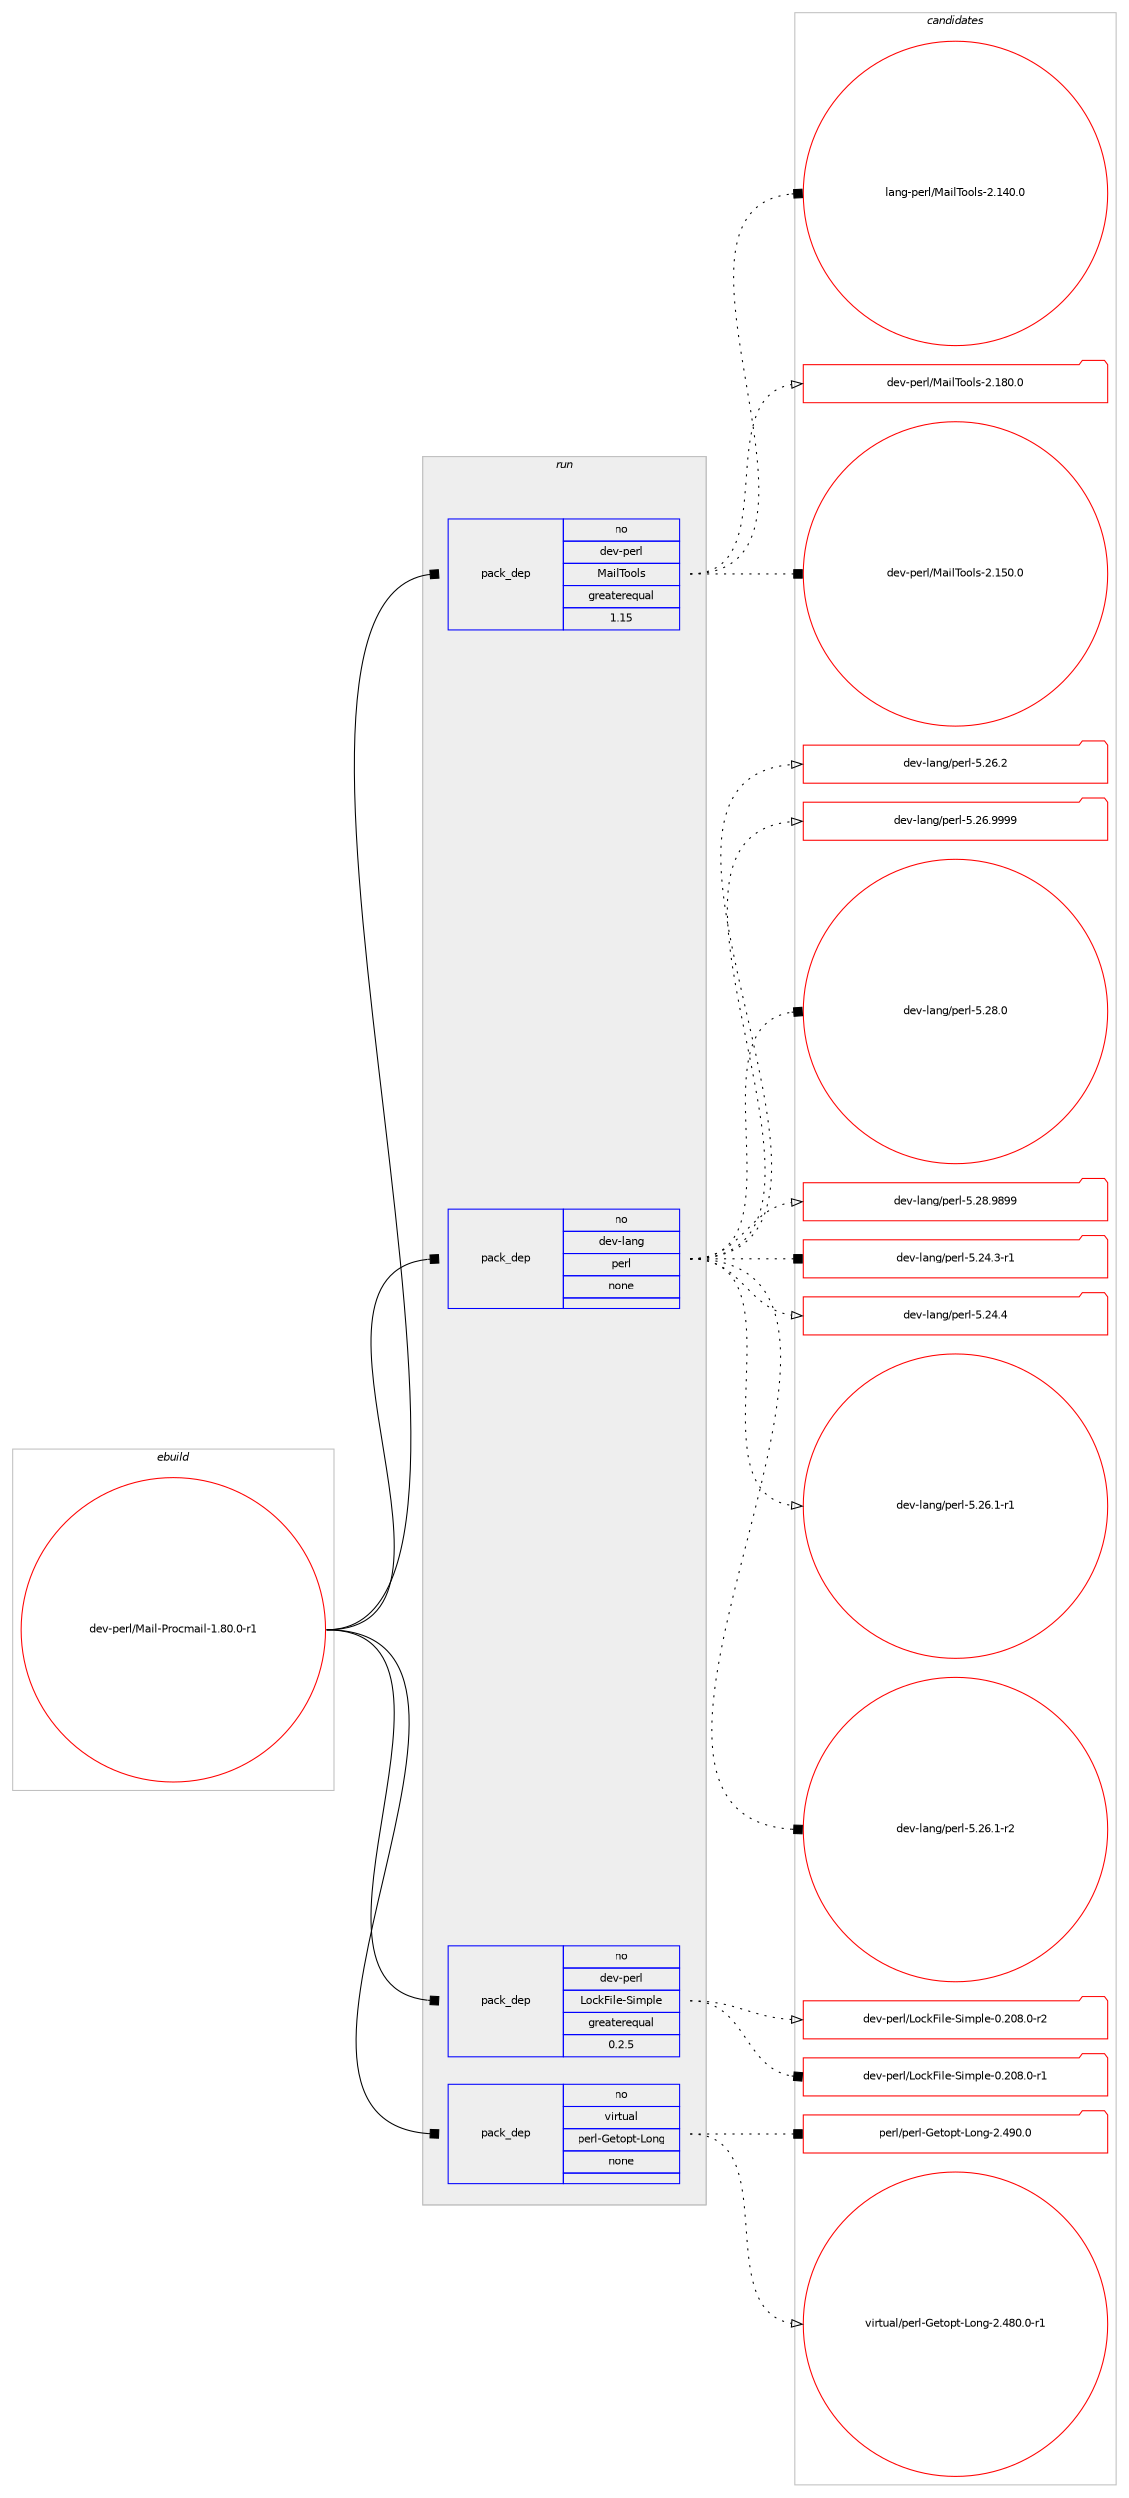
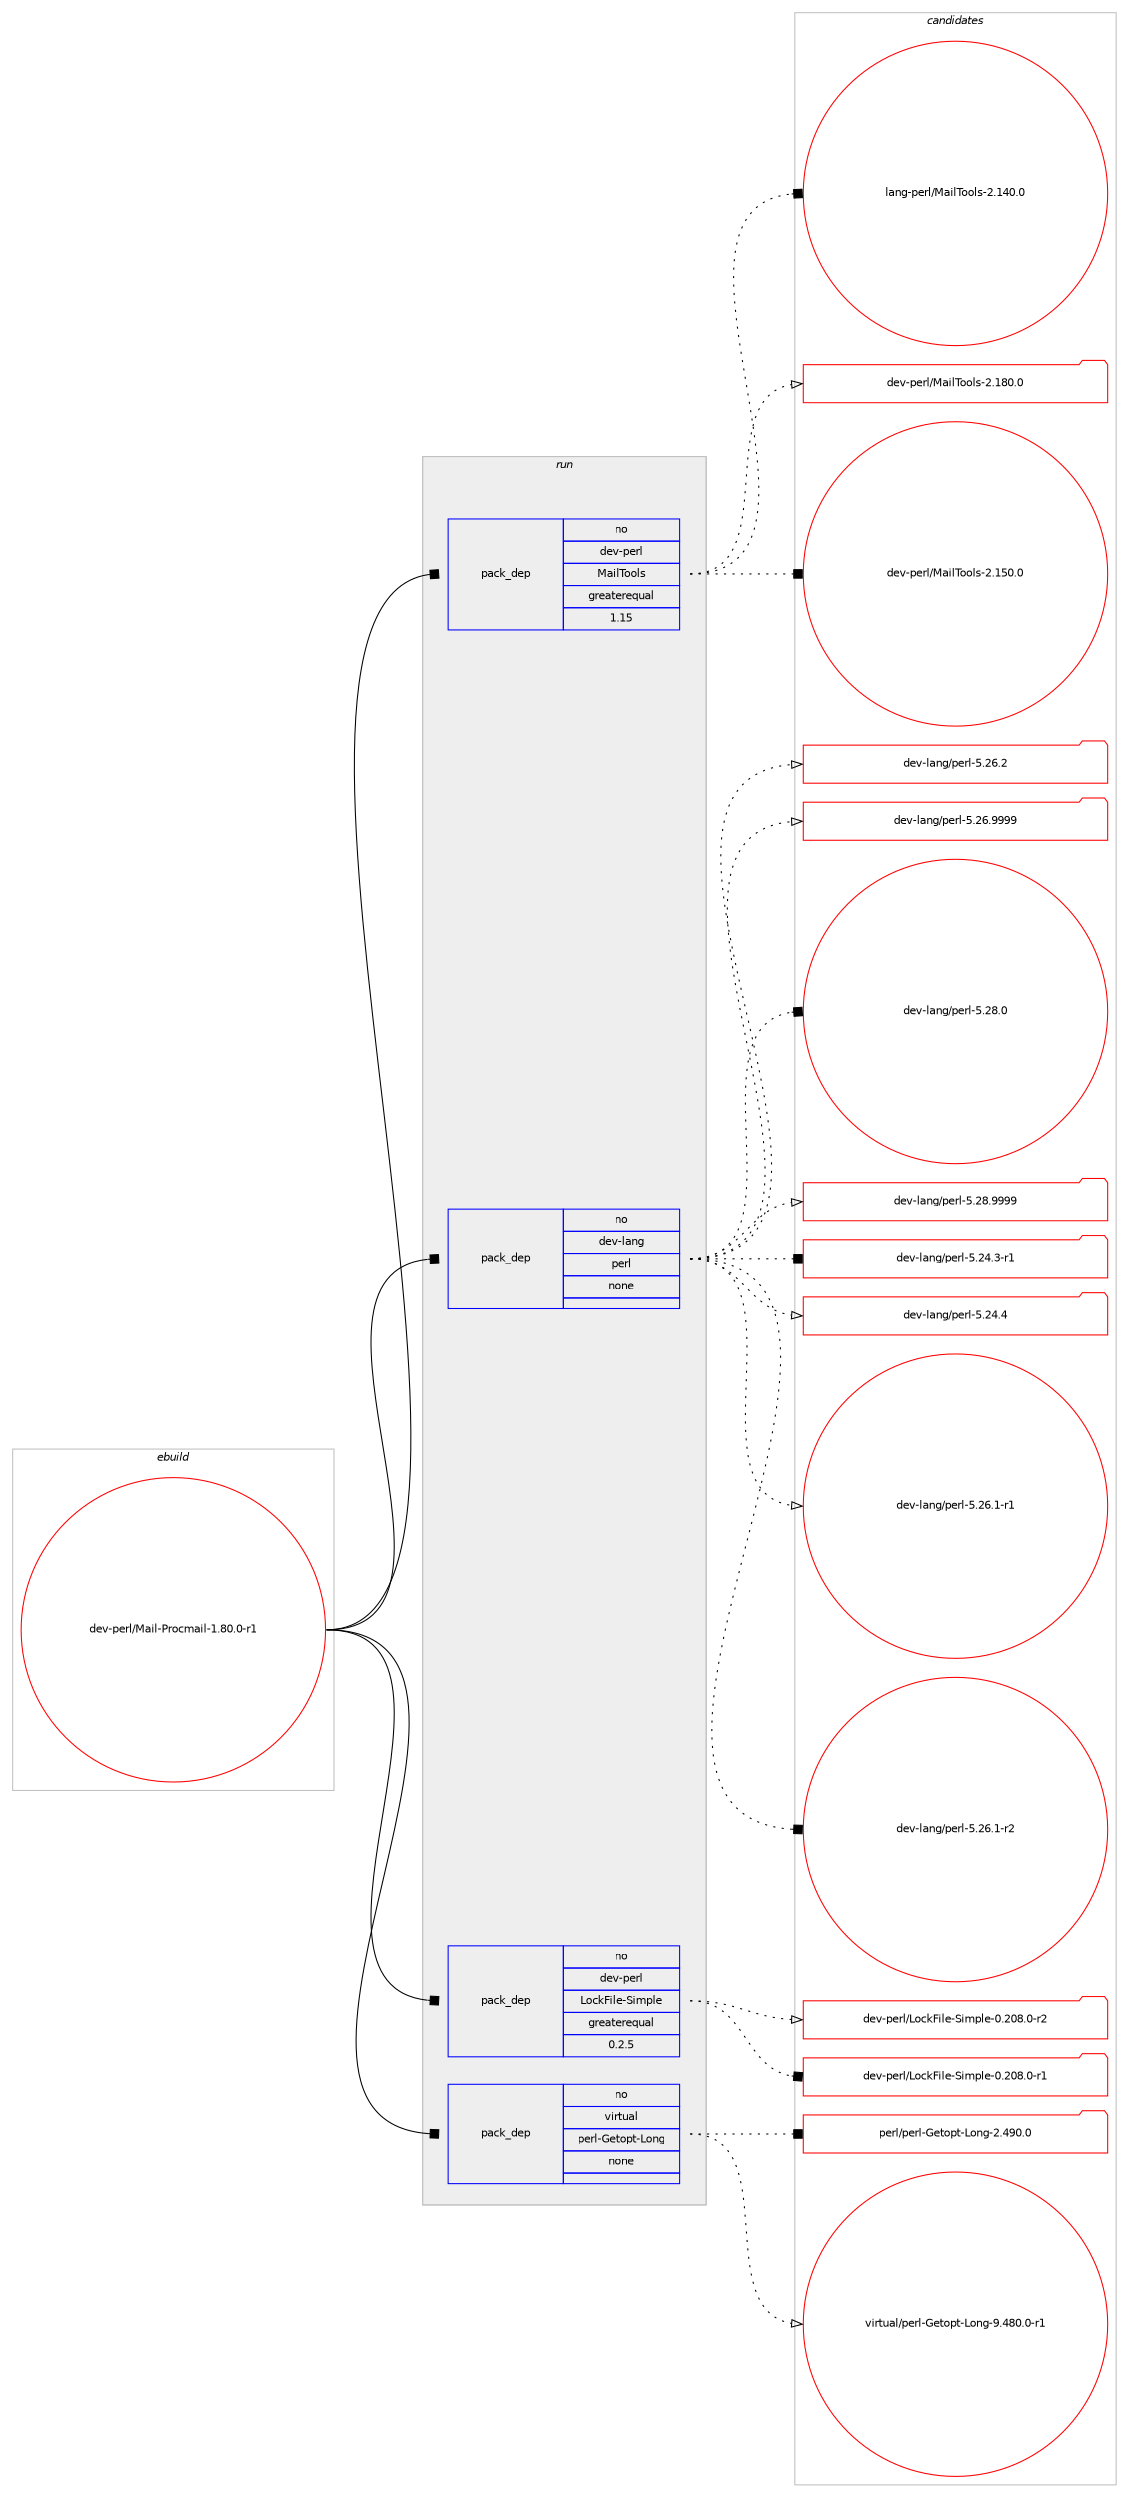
(955, 1202) -> (955, 1202)
(955, 2324) -> (955, 2324)
